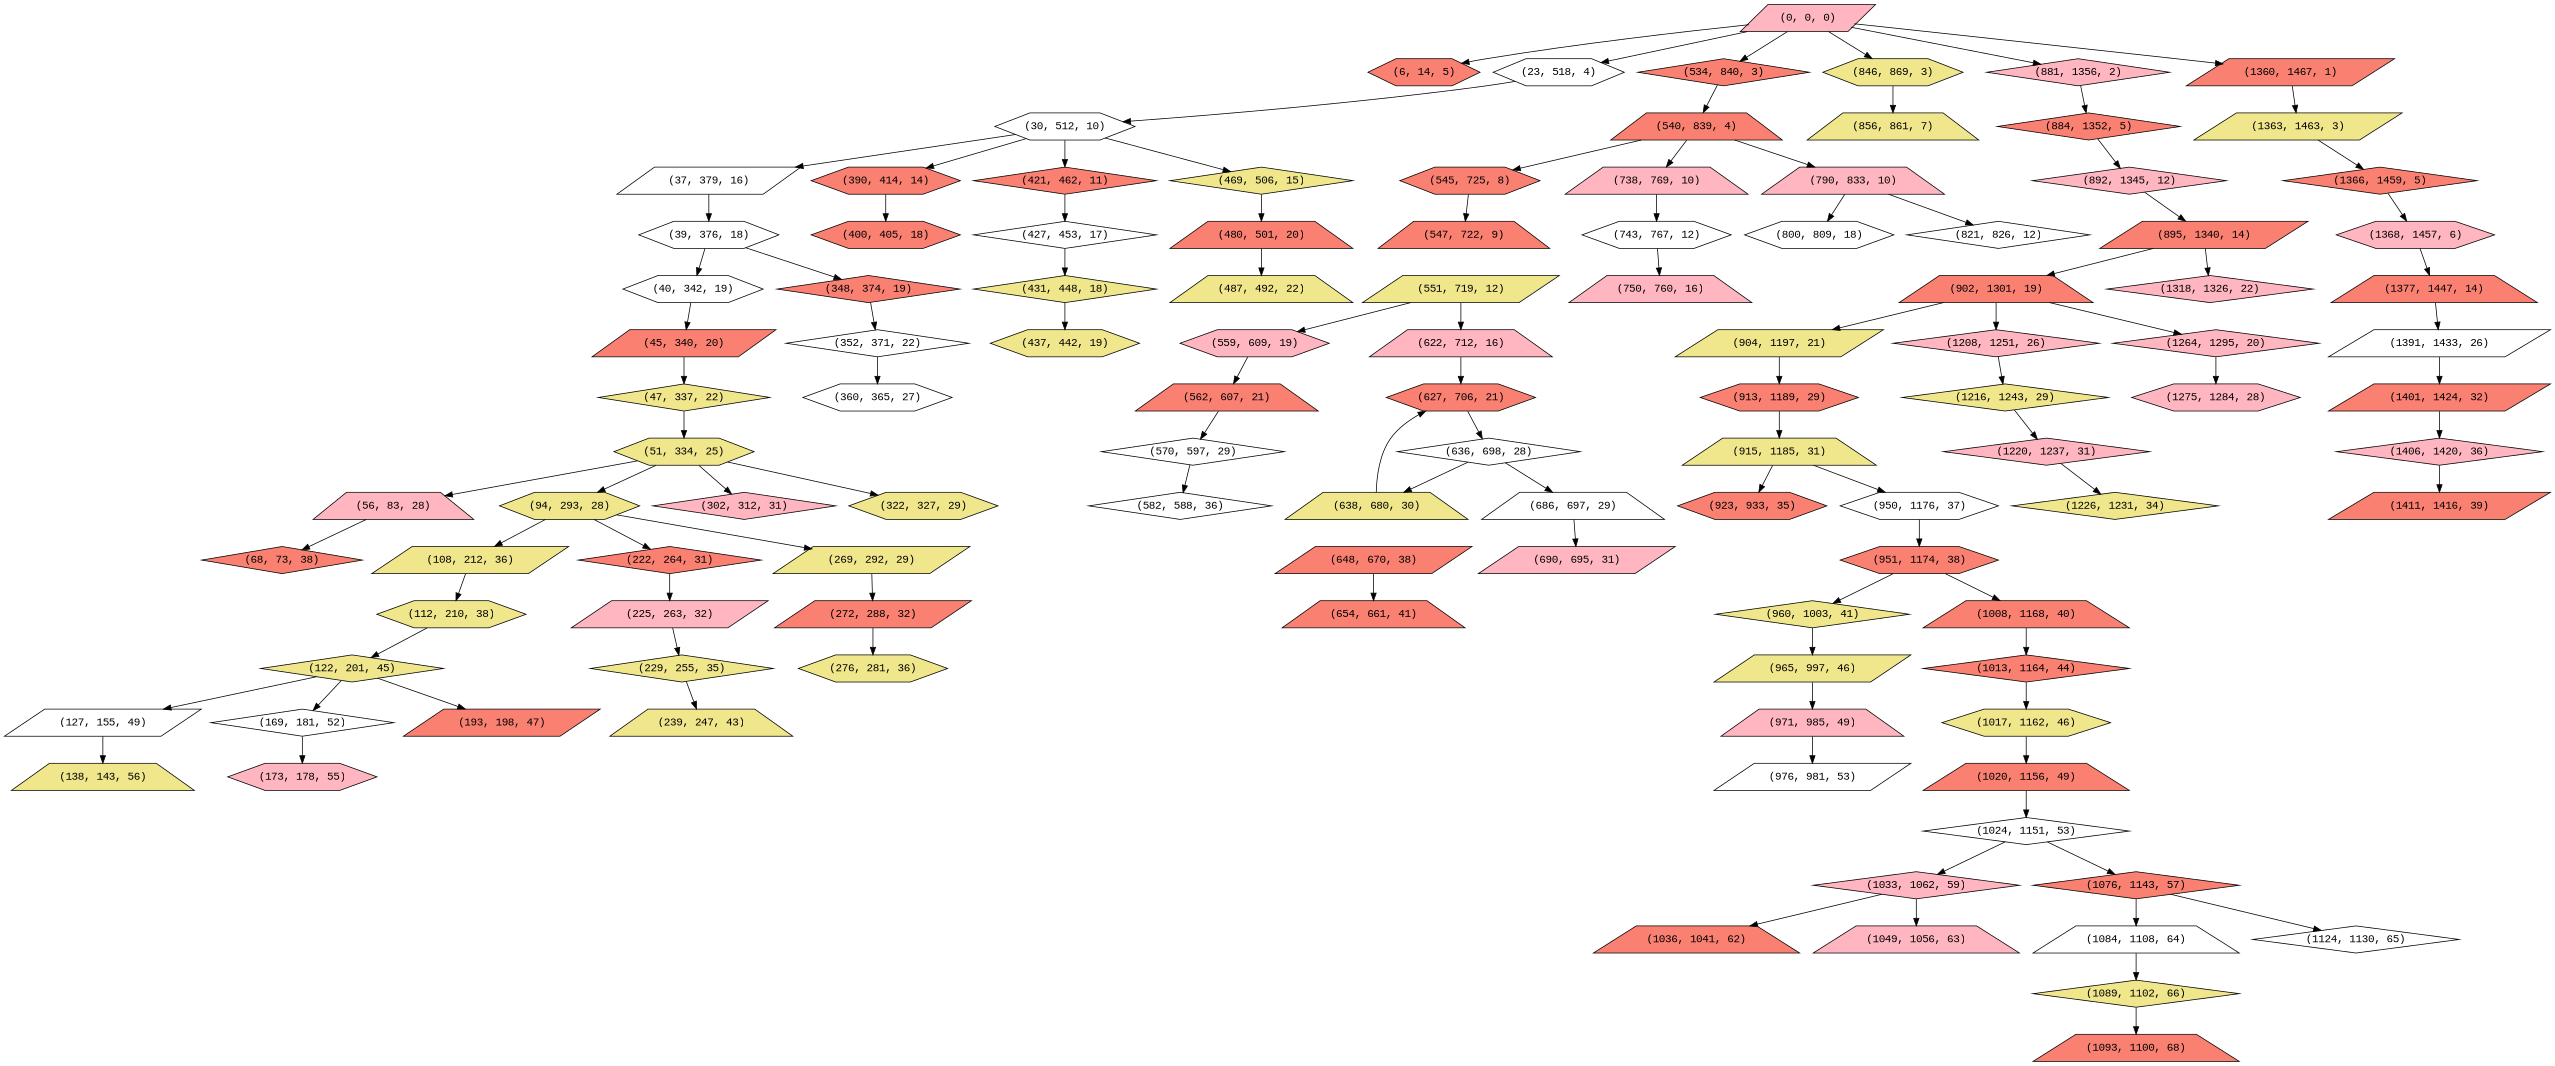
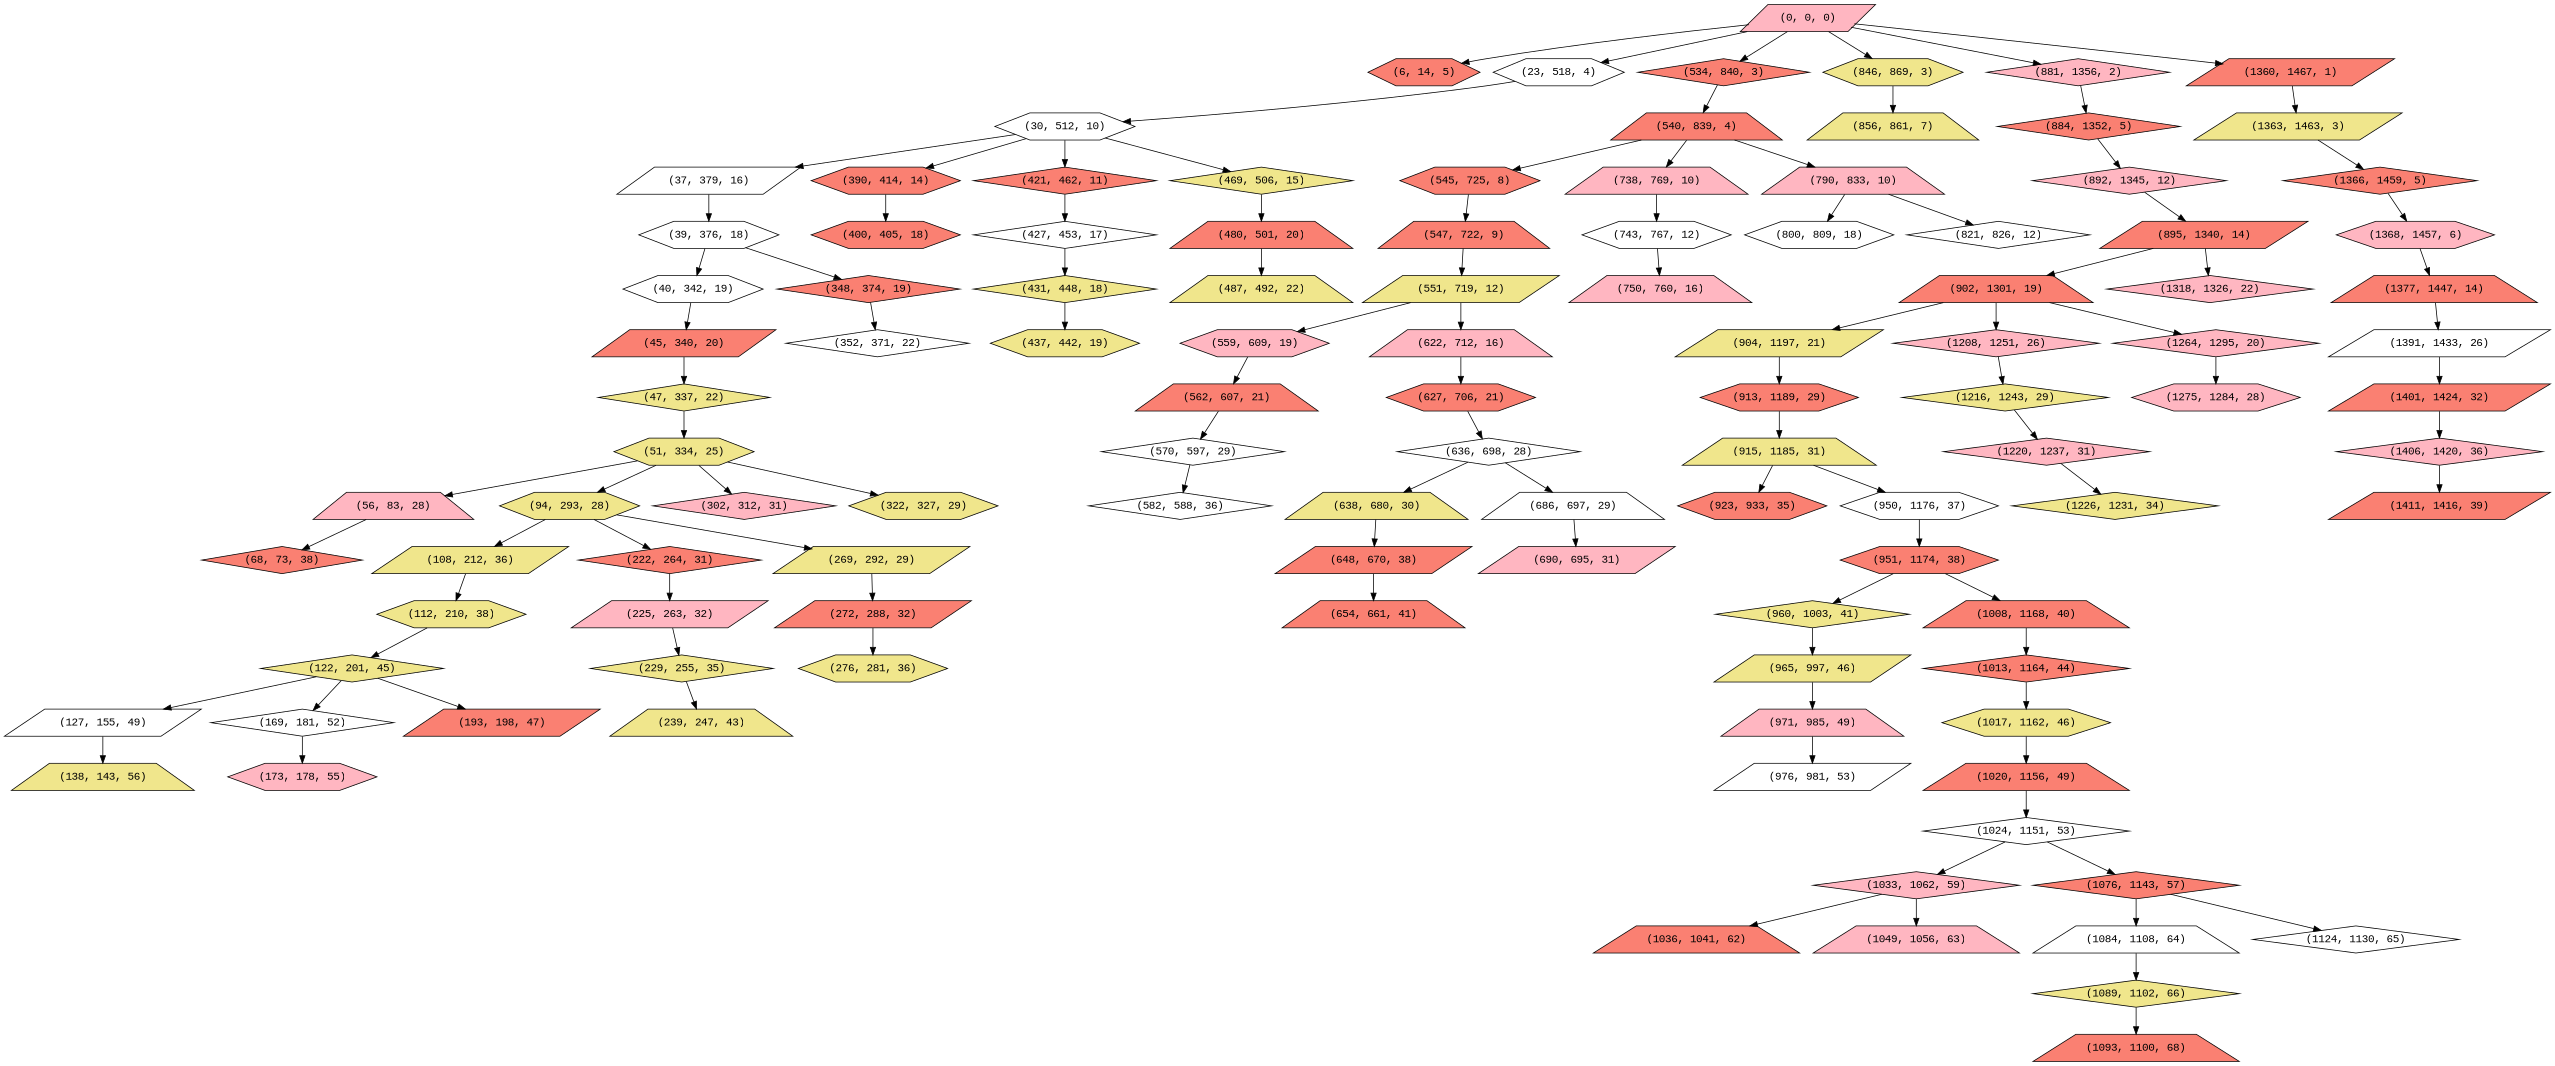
none -> (1463, 258)
(877, 397) -> none
(1386, 447) -> (1375, 529)
